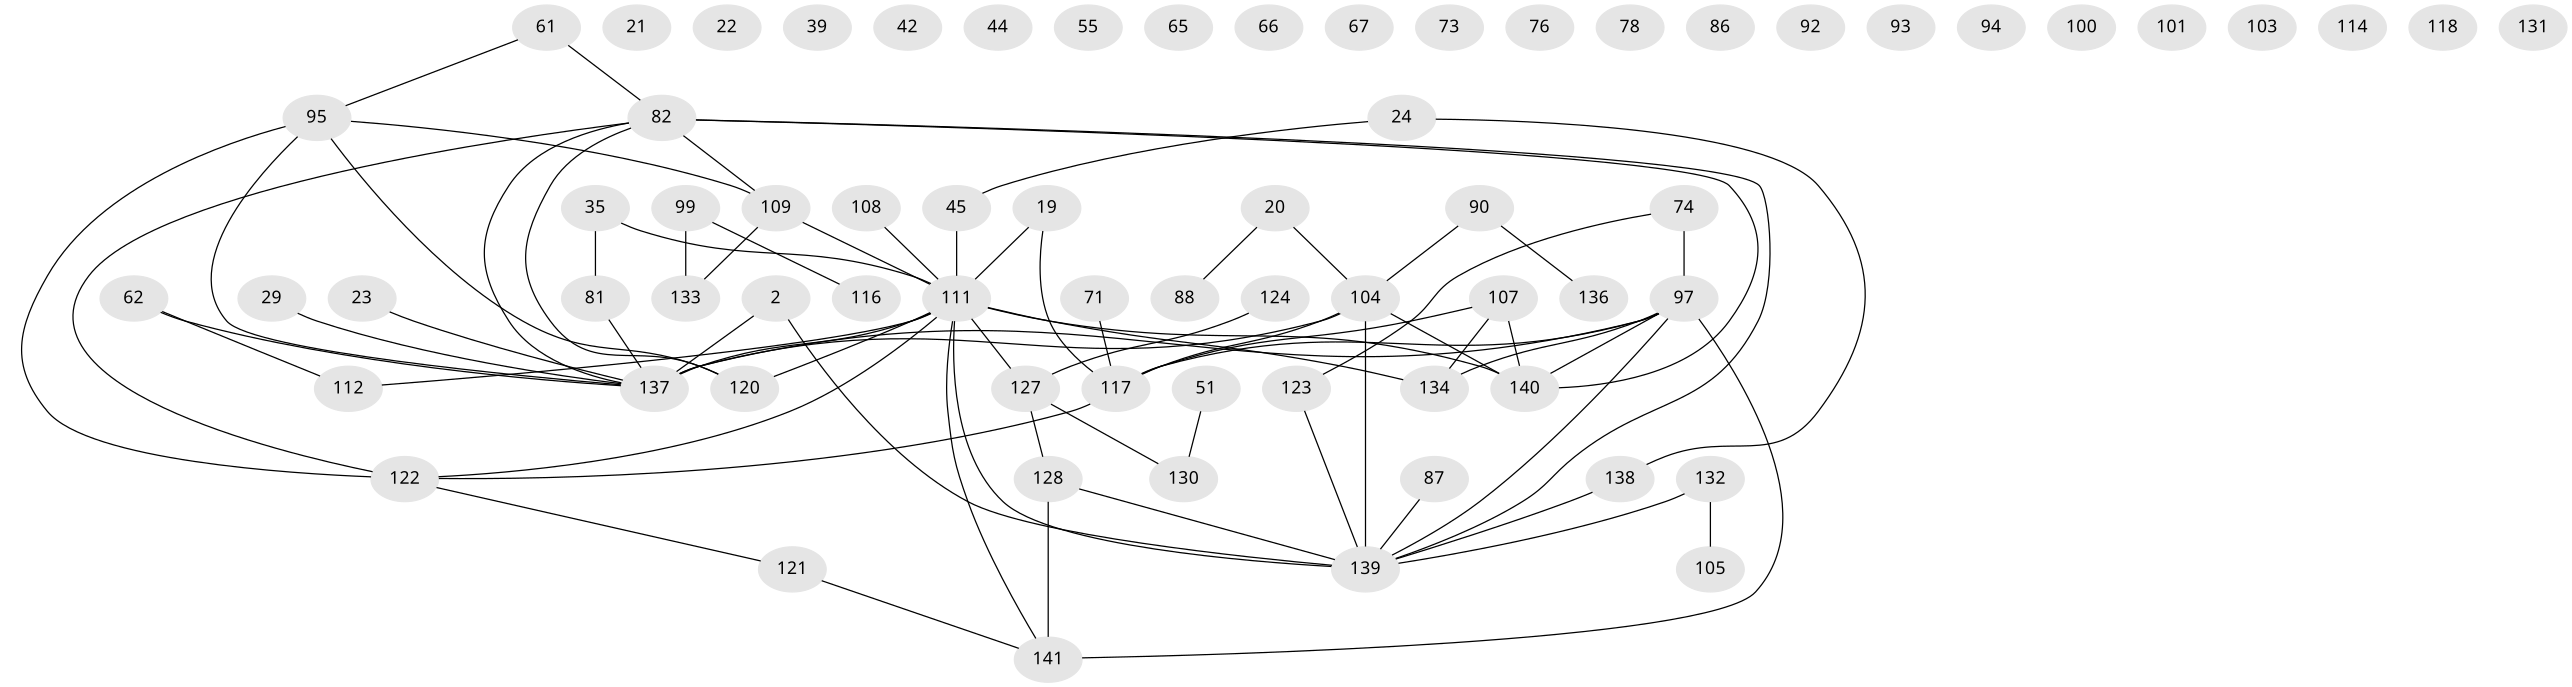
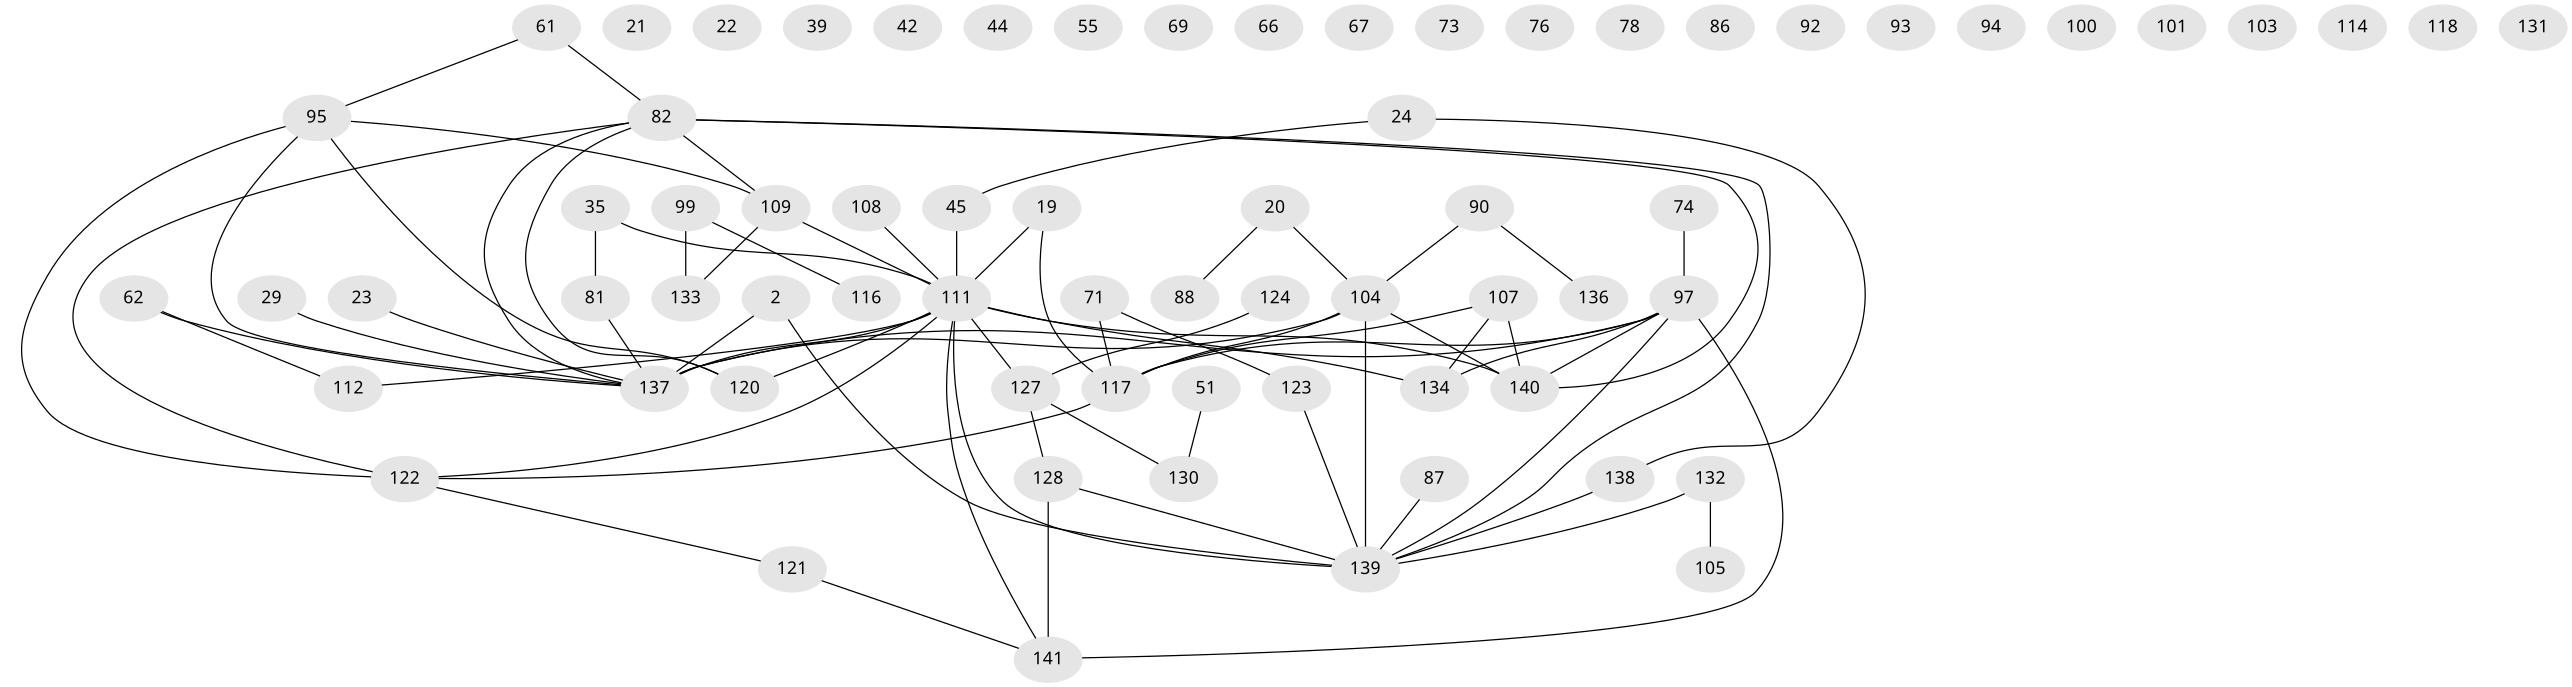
(1179, 28) -> (1179, 28)
(1474, 268) -> (1233, 358)
